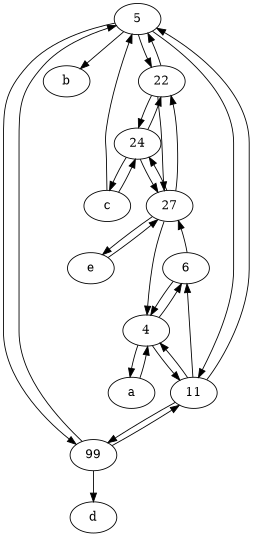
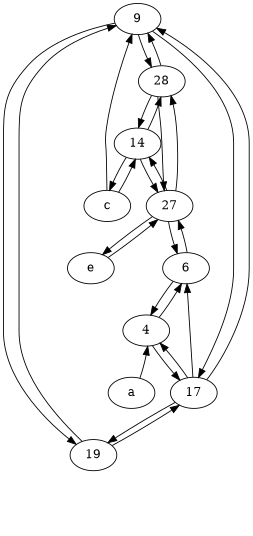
(138, 19) -> (138, 19)
(67, 81) -> none
(162, 81) -> (162, 81)
(138, 144) -> (138, 144)
(153, 263) -> (171, 234)
(134, 357) -> none
(194, 393) -> (194, 393)
(93, 455) -> (93, 455)
(93, 517) -> none
